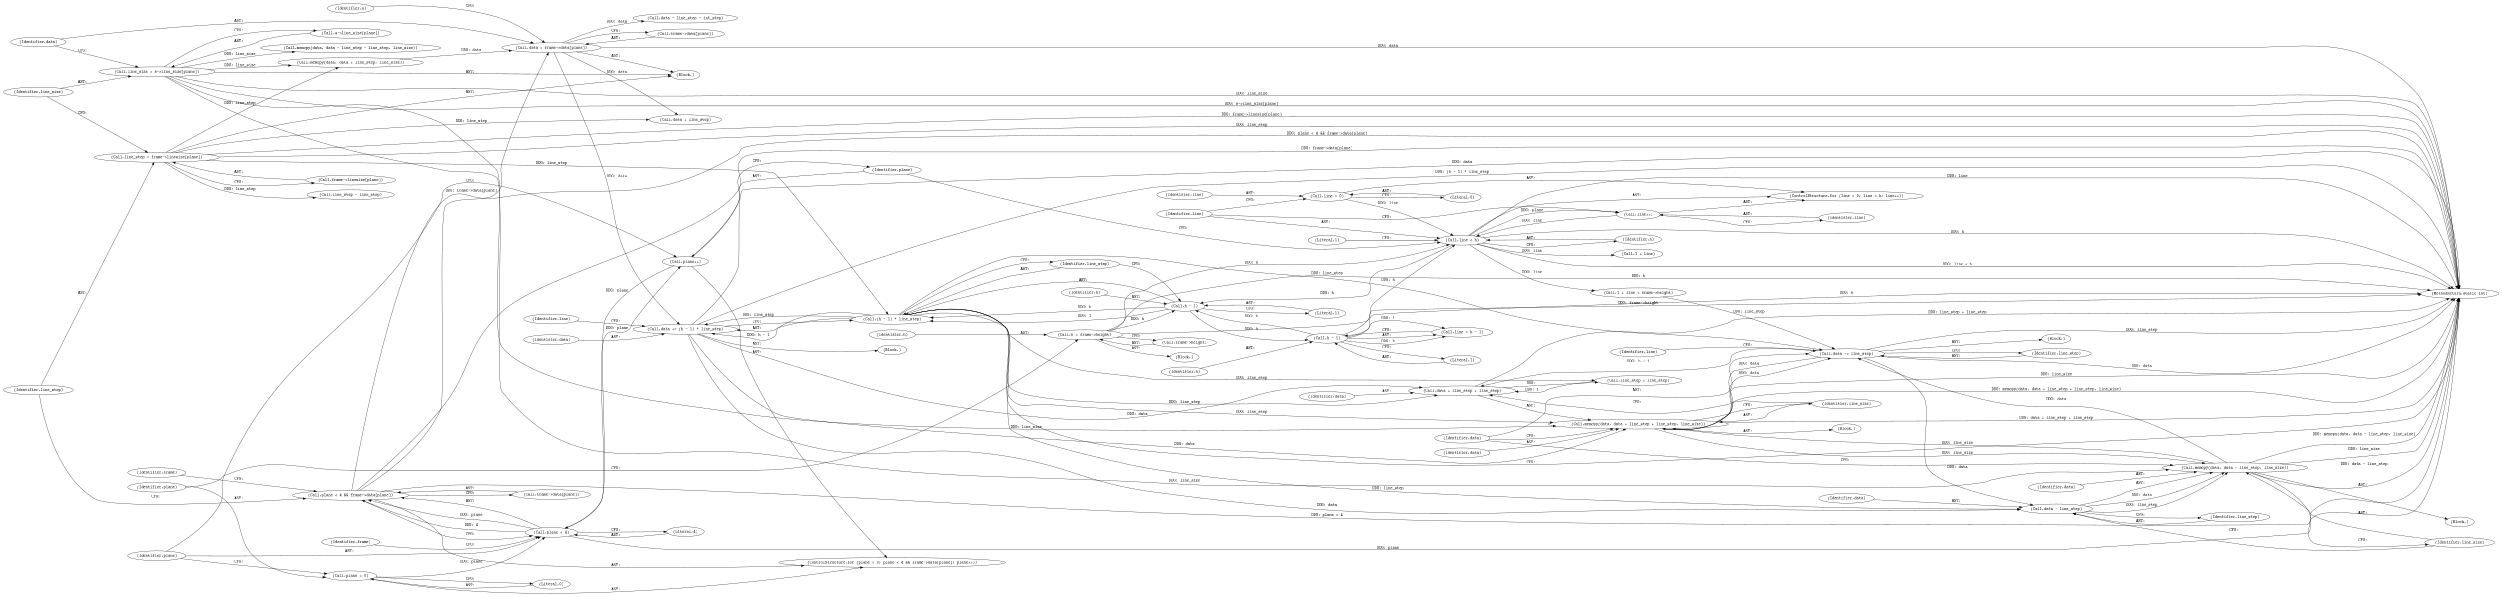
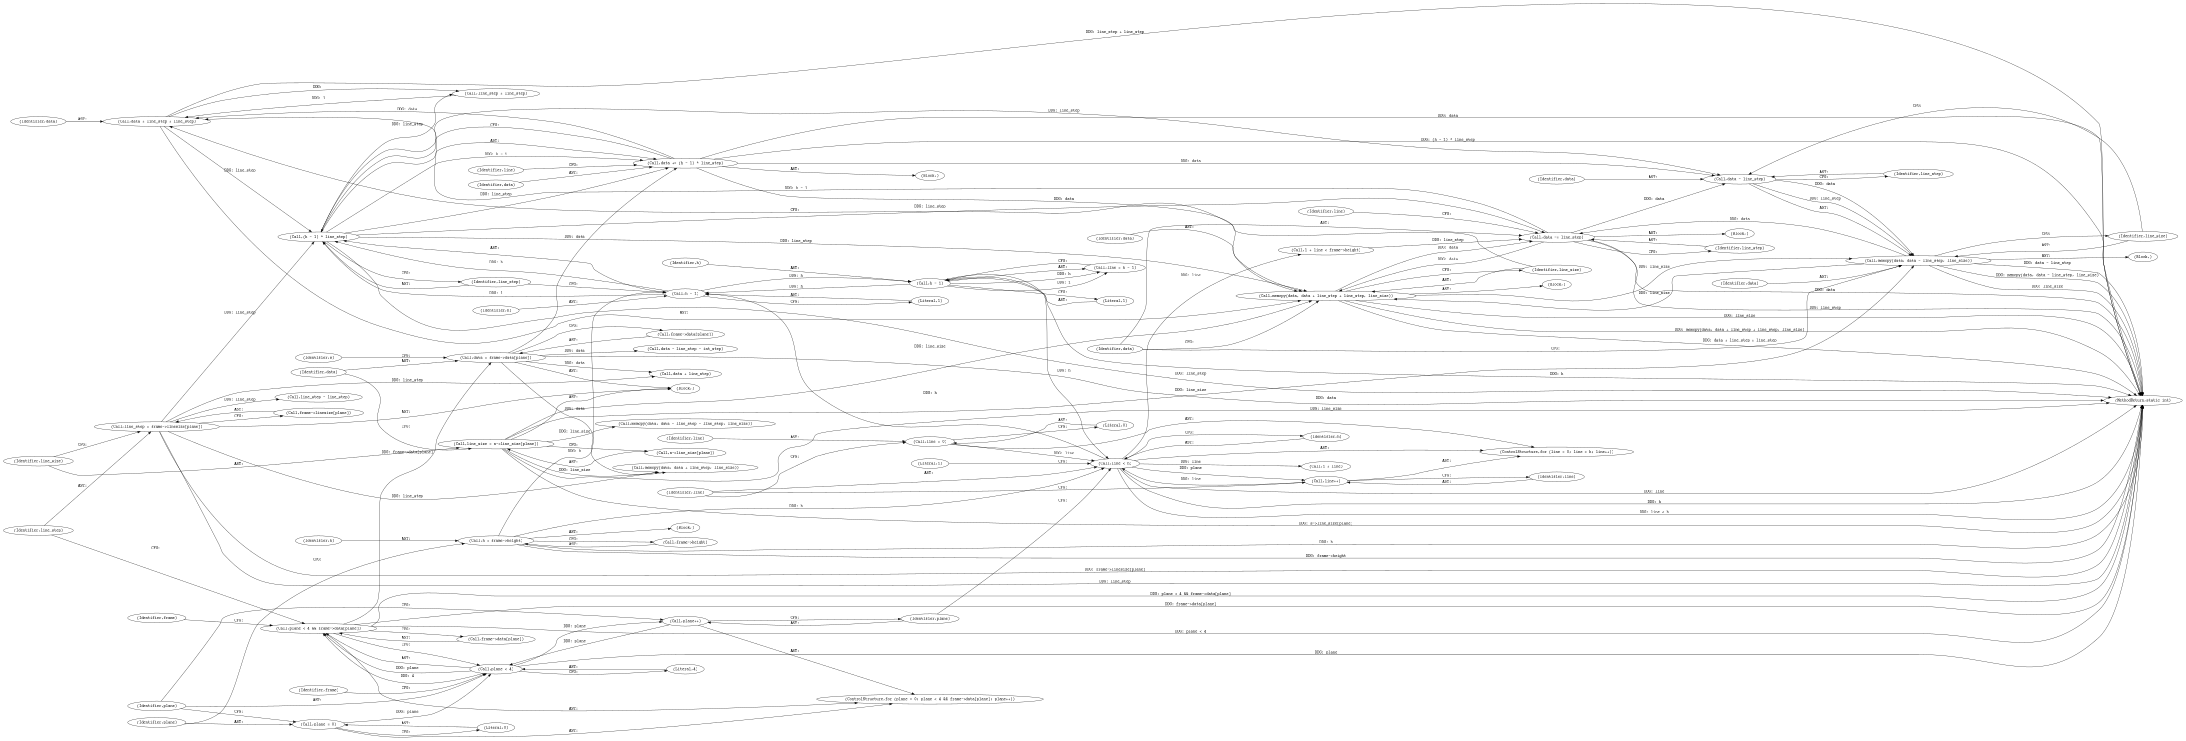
(454, 55) -> (588, 426)
(1140, 404) -> (237, 178)
(1532, 462) -> (1191, 374)
